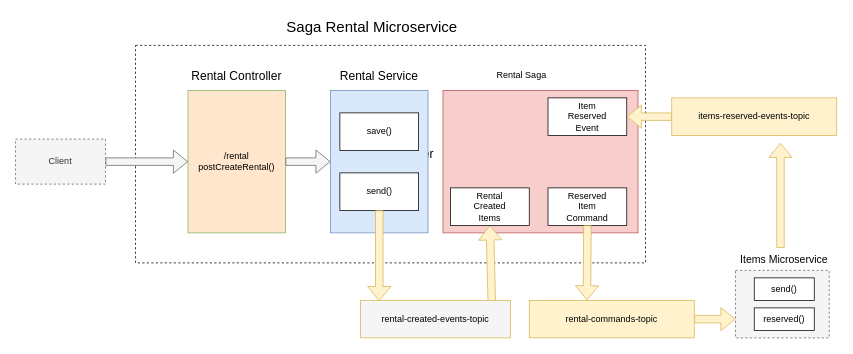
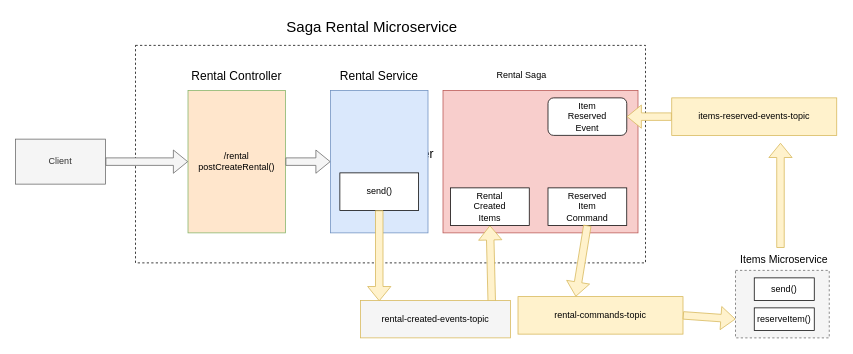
(587, 117) -> (587, 117)
(379, 132) -> none
(60, 162) -> (60, 162)
(612, 319) -> (600, 315)
(784, 319) -> (784, 319)
